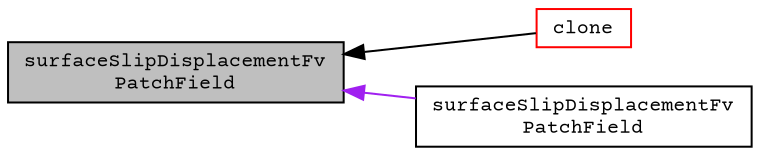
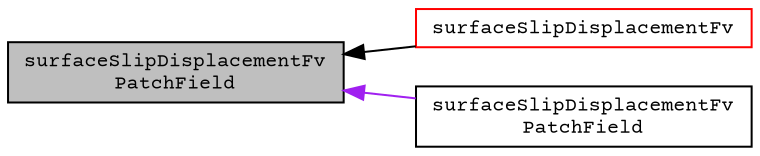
(584, 28) -> (584, 28)
